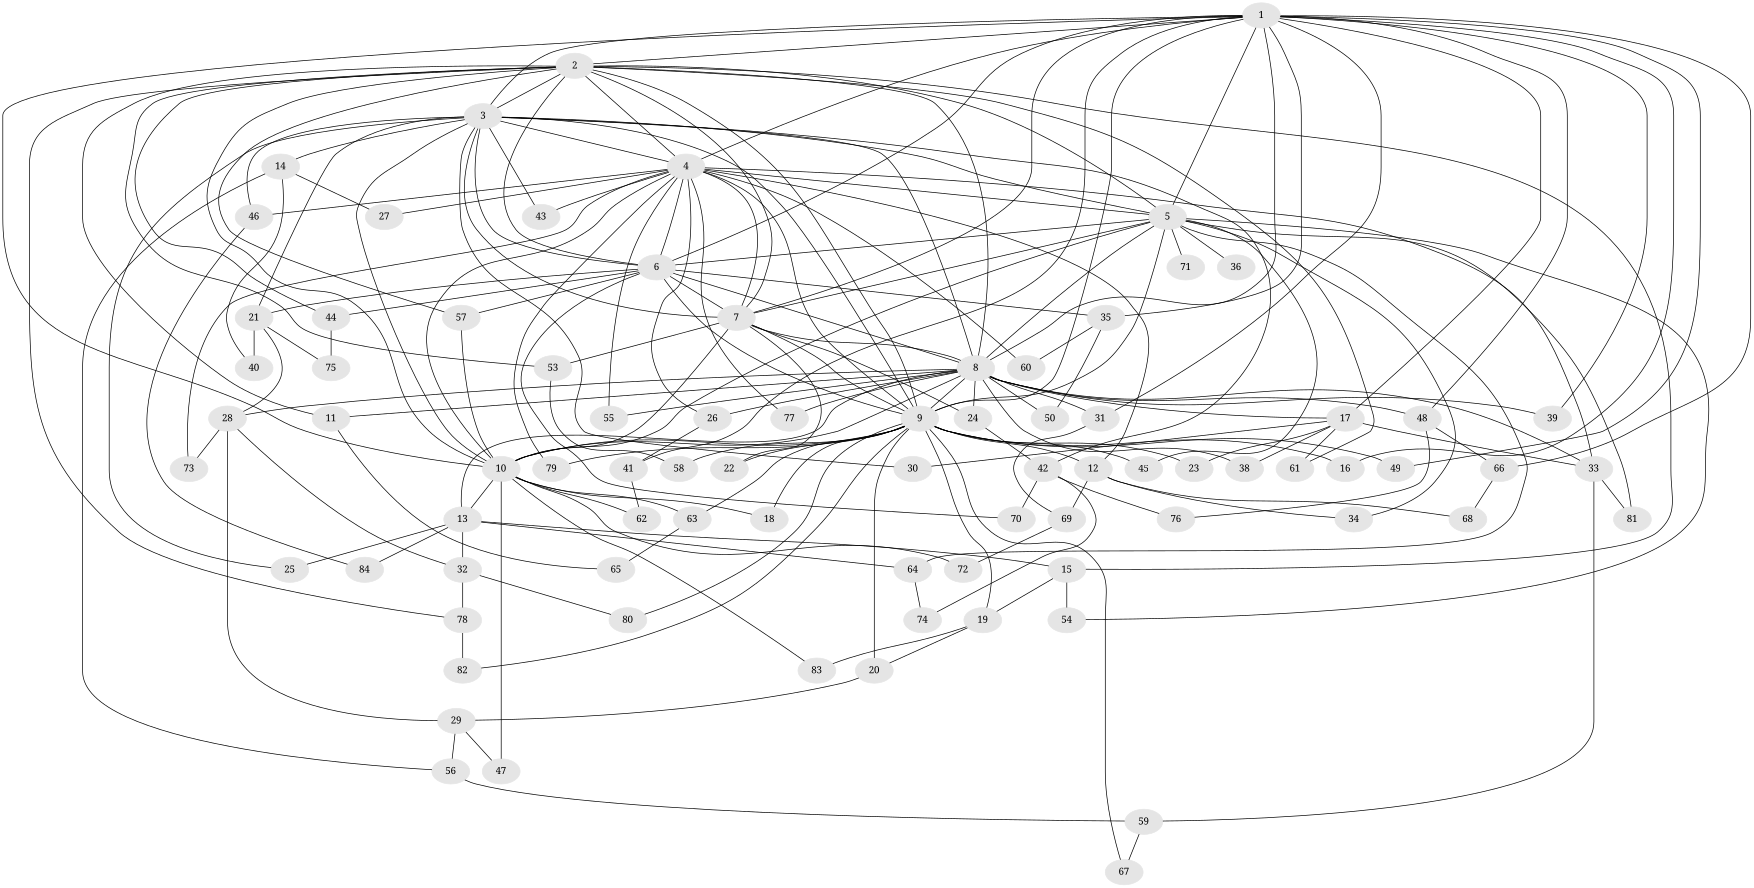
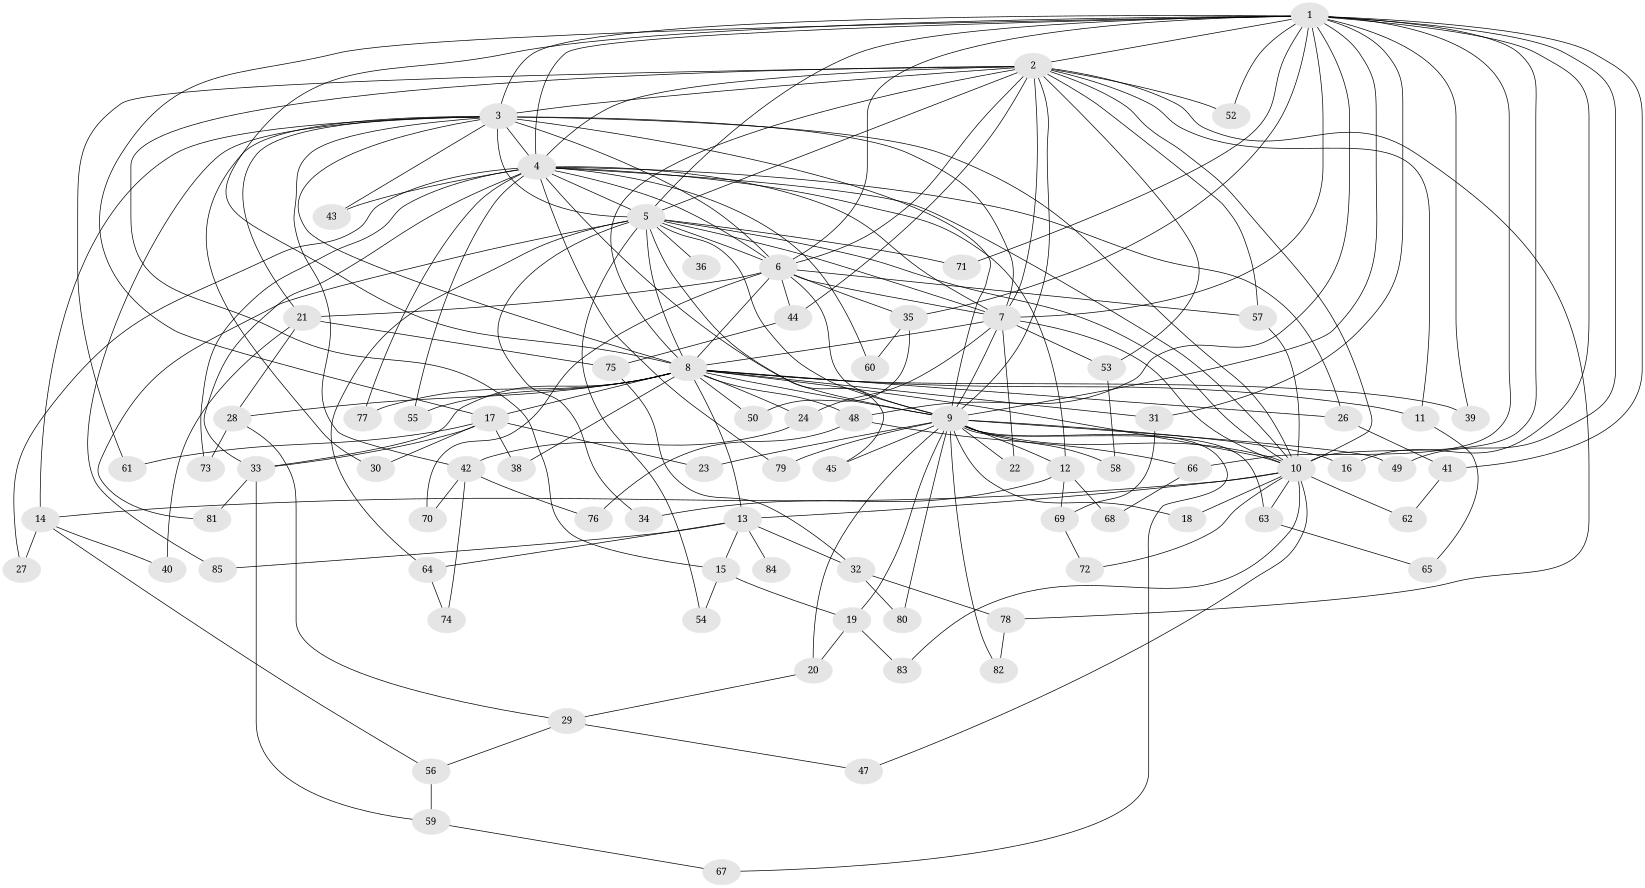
none -> (1231, 116)
none -> (1173, 180)
(254, 217) -> none
none -> (700, 500)
(334, 510) -> (702, 495)
(290, 570) -> (218, 570)
